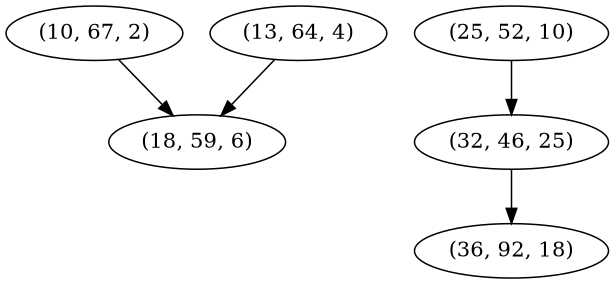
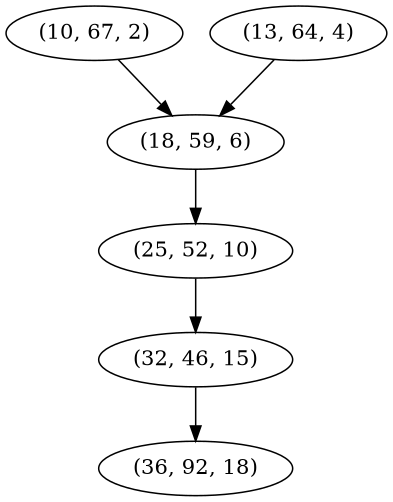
(511, 142) -> (196, 360)
none -> (196, 189)
